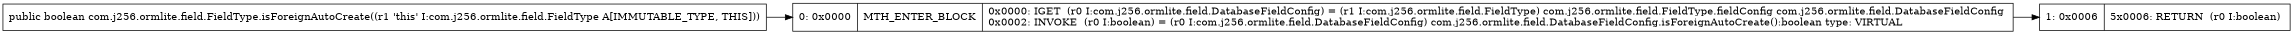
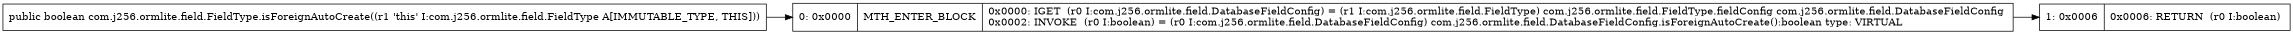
(2197, 17) -> (2197, 17)
